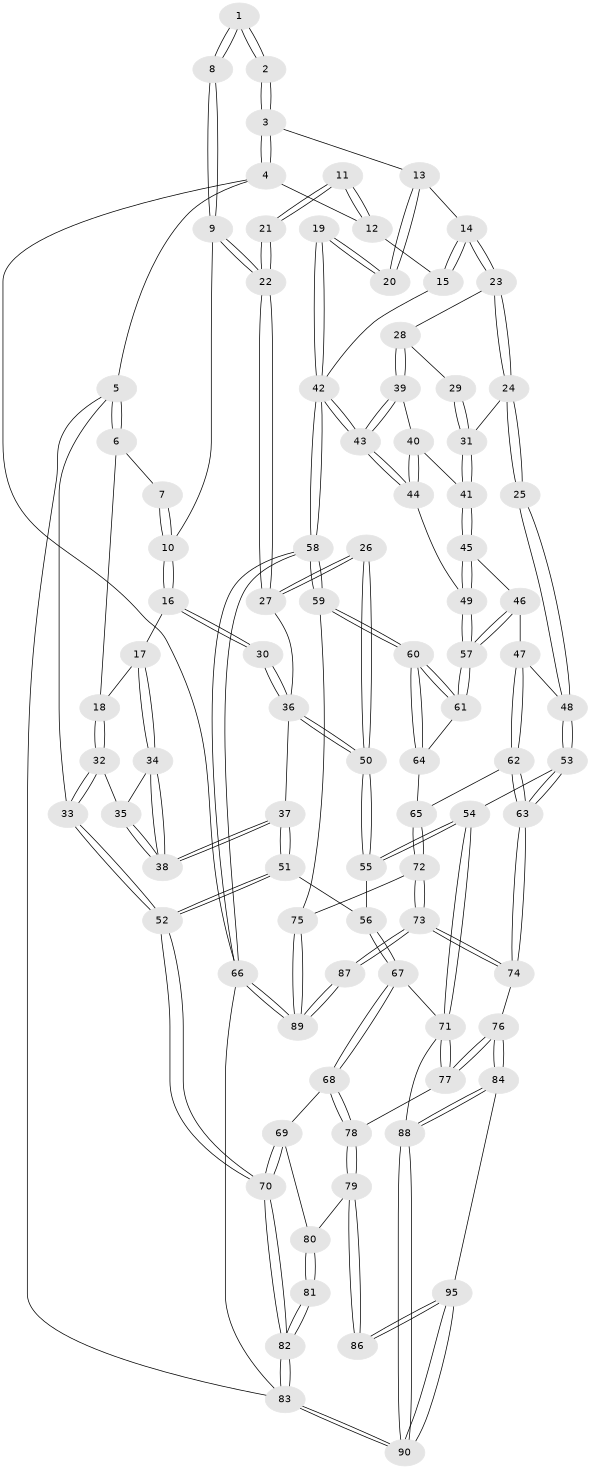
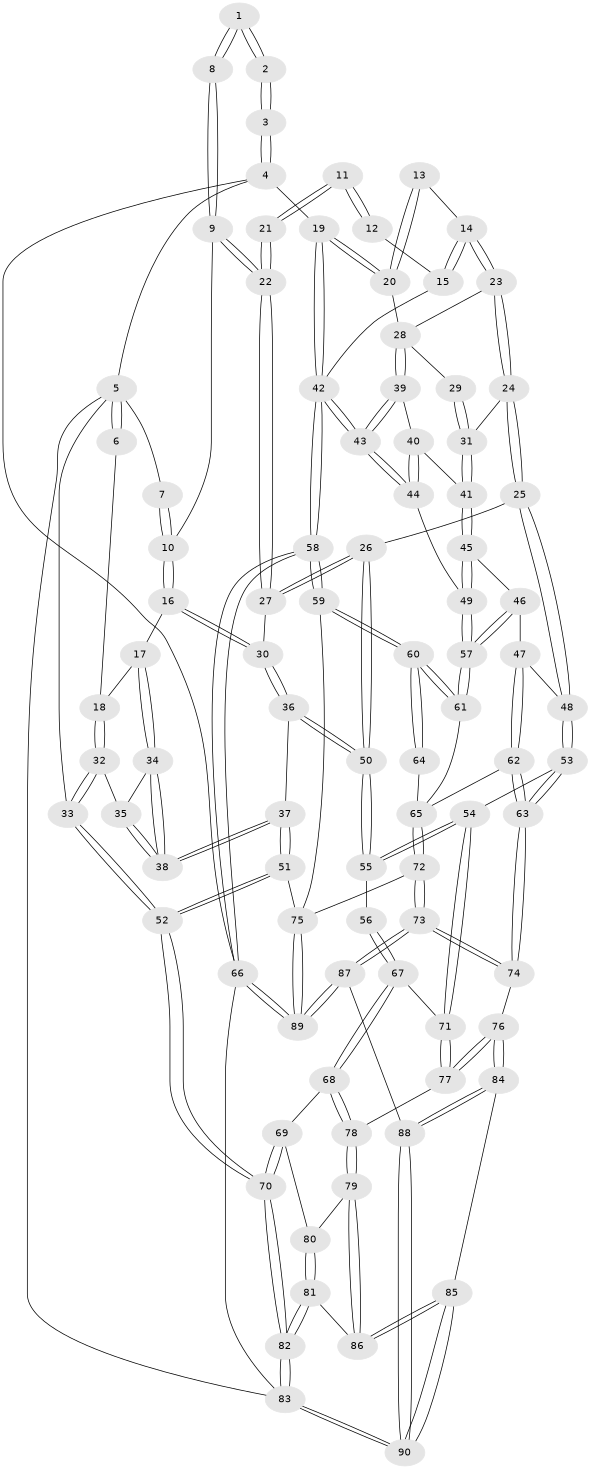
(343, 149) -> none
(319, 202) -> (292, 202)
none -> (396, 313)
(140, 468) -> (148, 439)
none -> (445, 525)
(292, 652) -> (265, 628)
(440, 734) -> (450, 765)
(326, 894) -> (291, 894)
(415, 1077) -> (375, 1054)
(452, 1293) -> (452, 1293)
none -> (334, 1320)
